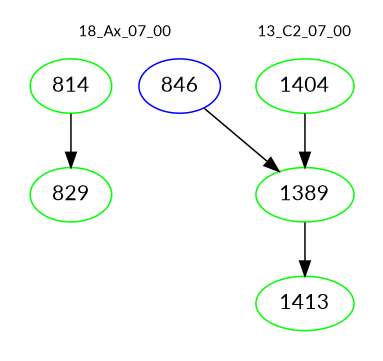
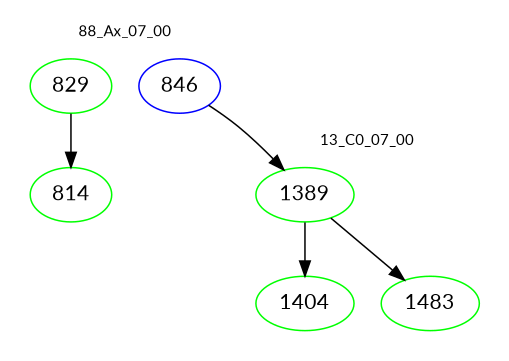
(125, 32) -> (125, 32)
(305, 32) -> (368, 141)
(71, 133) -> (71, 133)
(305, 133) -> (305, 242)
(305, 303) -> (430, 303)
